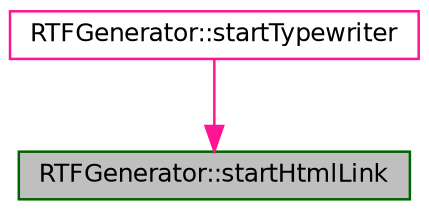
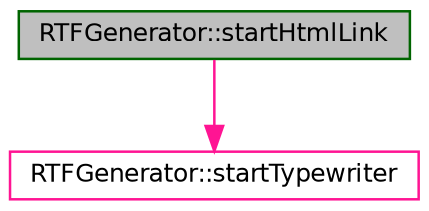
(214, 93) -> (214, 93)
